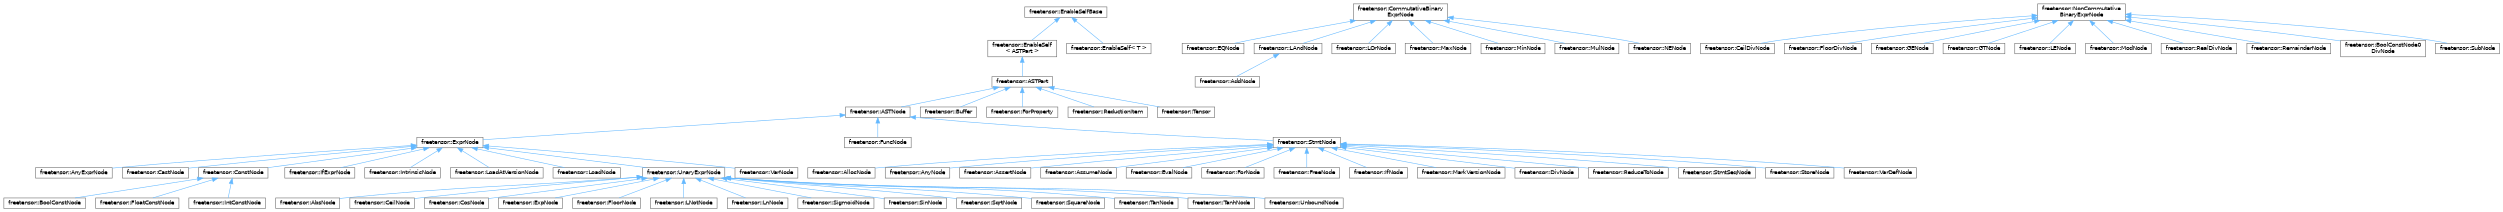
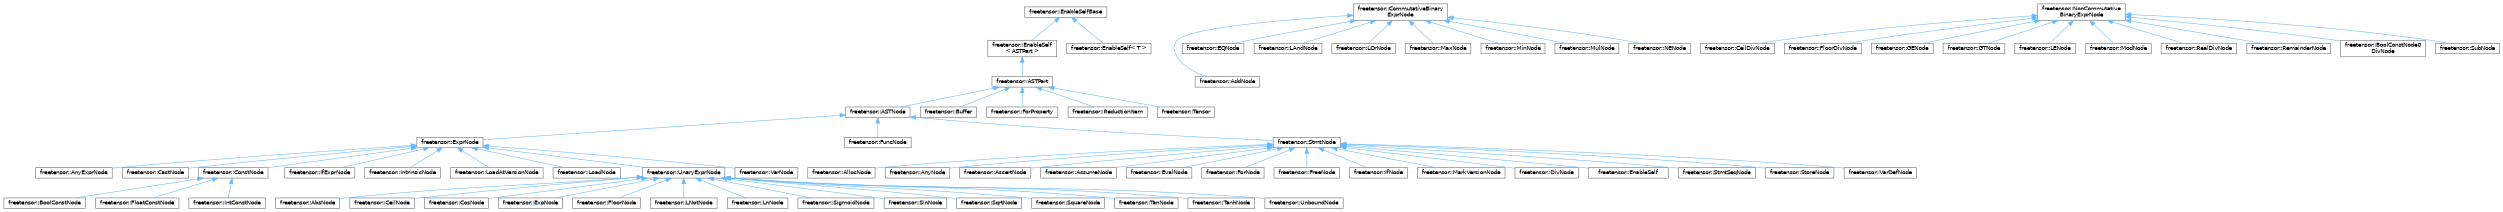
(1255, 67) -> (1235, 26)
(1628, 173) -> (1628, 173)
